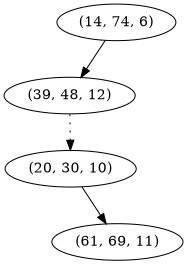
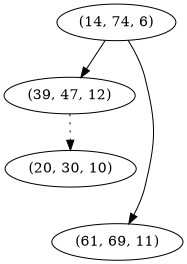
(70, 96) -> (70, 96)
(91, 201) -> (153, 127)
